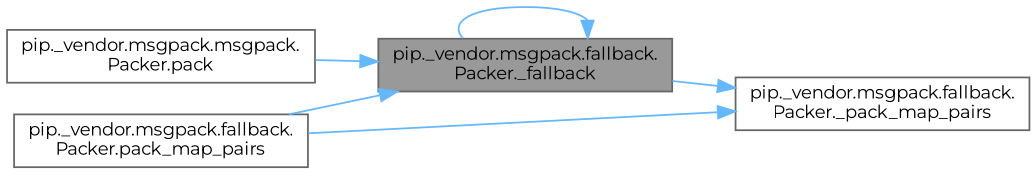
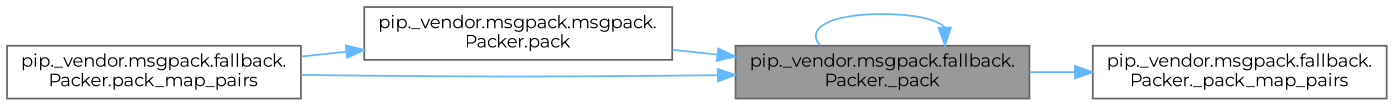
(525, 65) -> (883, 72)
(513, 123) -> (324, 54)
